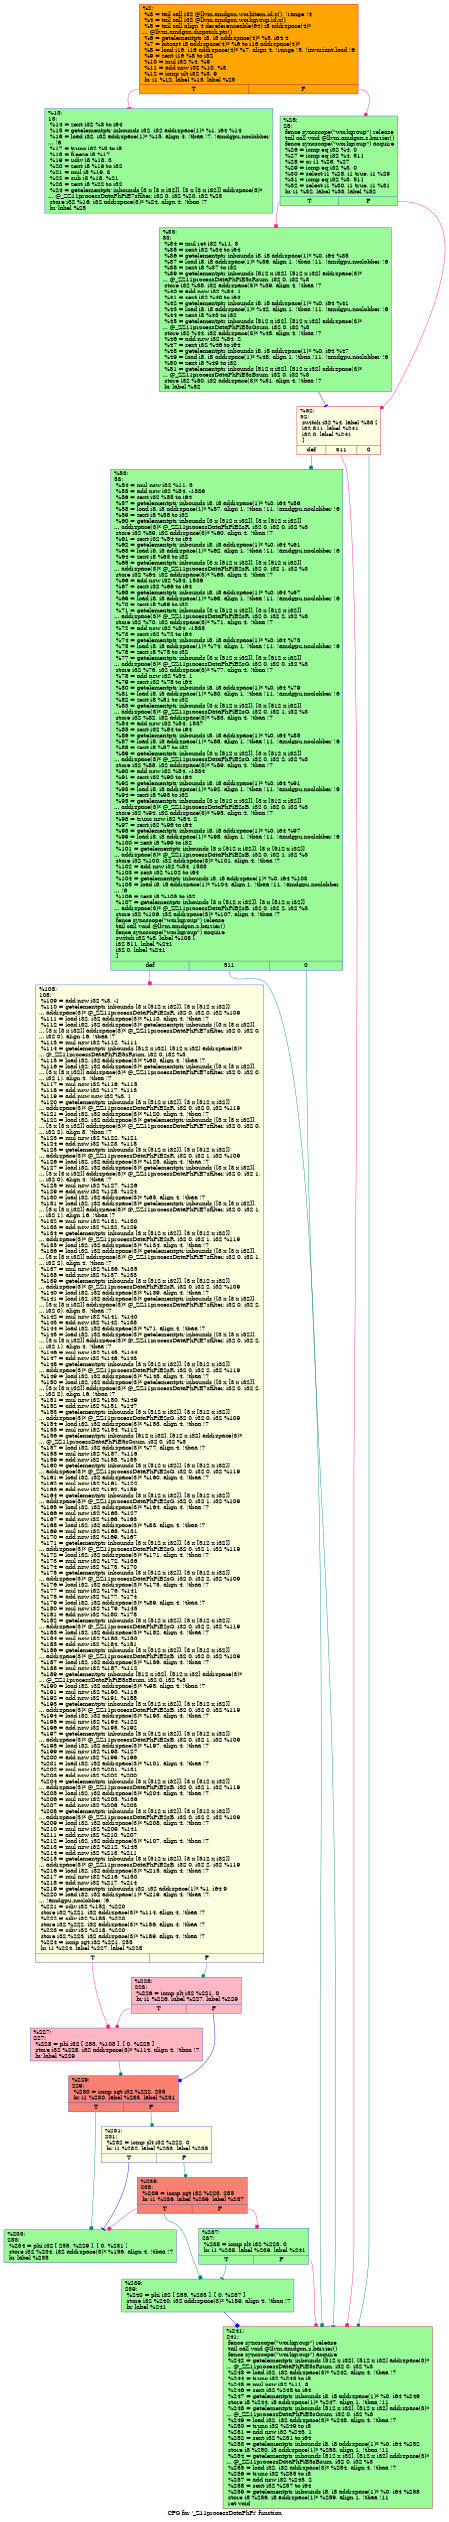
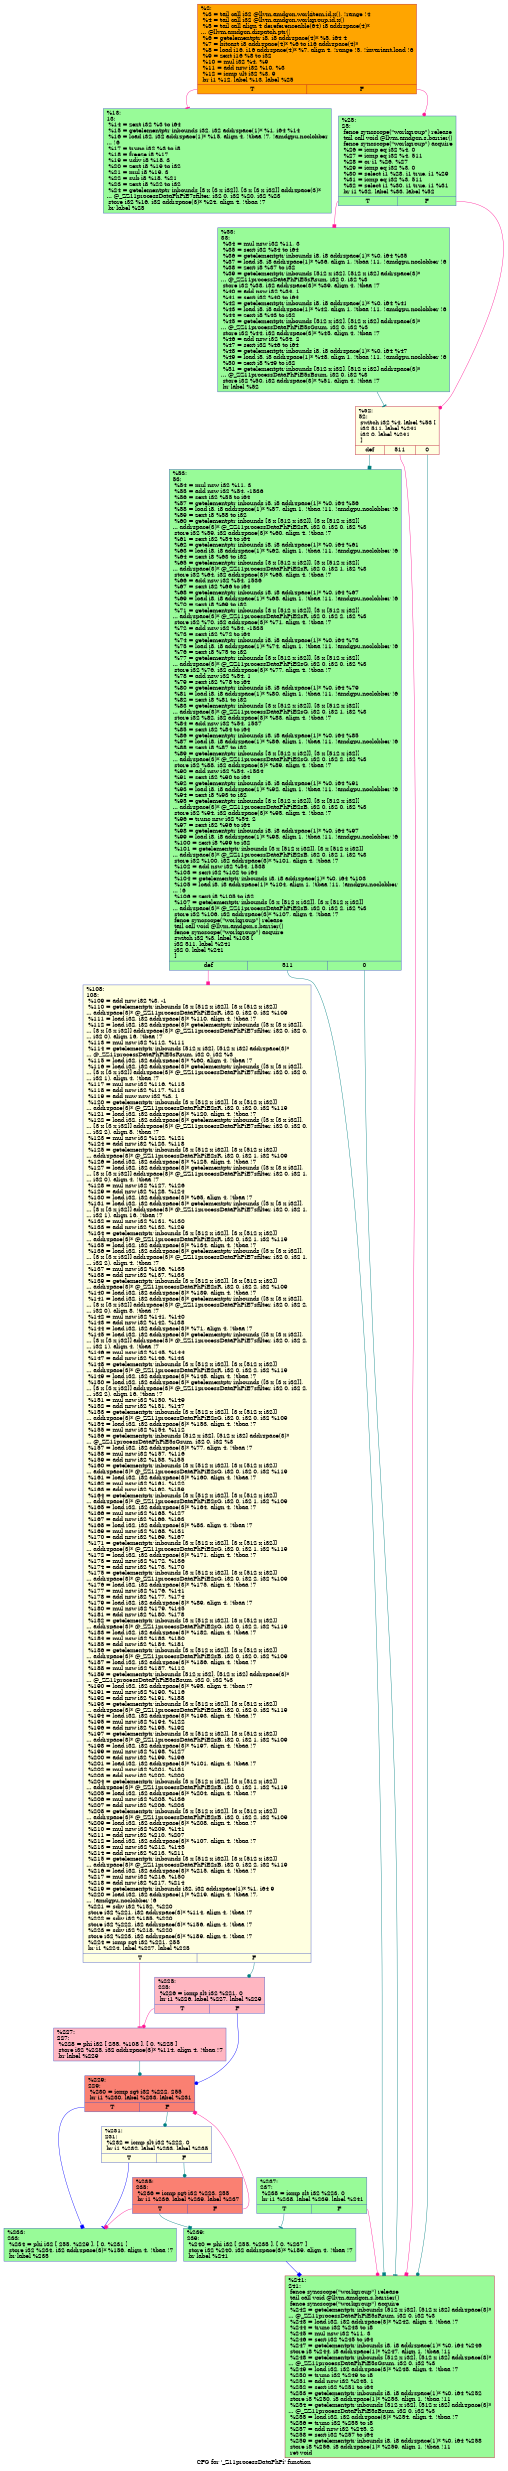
(200, 244) -> (260, 244)
(322, 398) -> (380, 398)
(97, 1994) -> (140, 1994)
(94, 2169) -> (61, 2160)
(256, 2214) -> (234, 2157)
